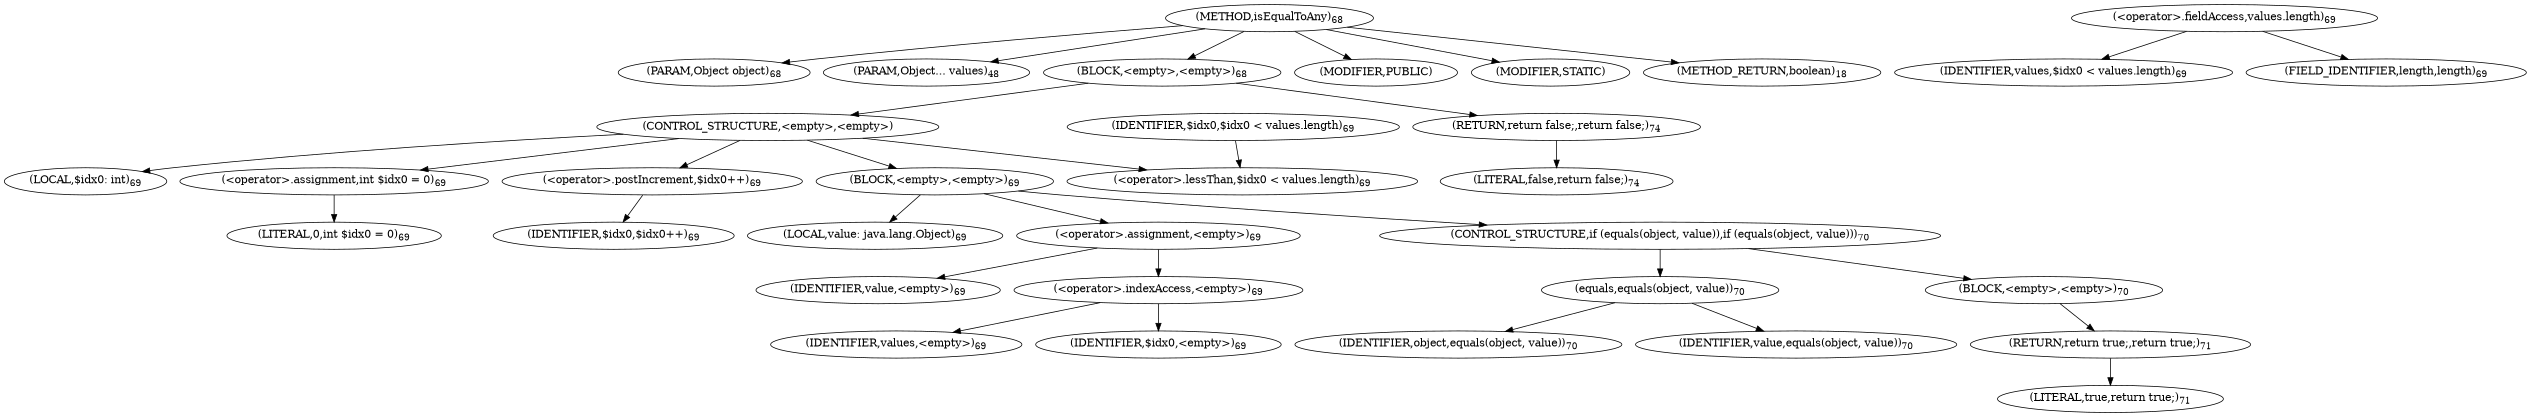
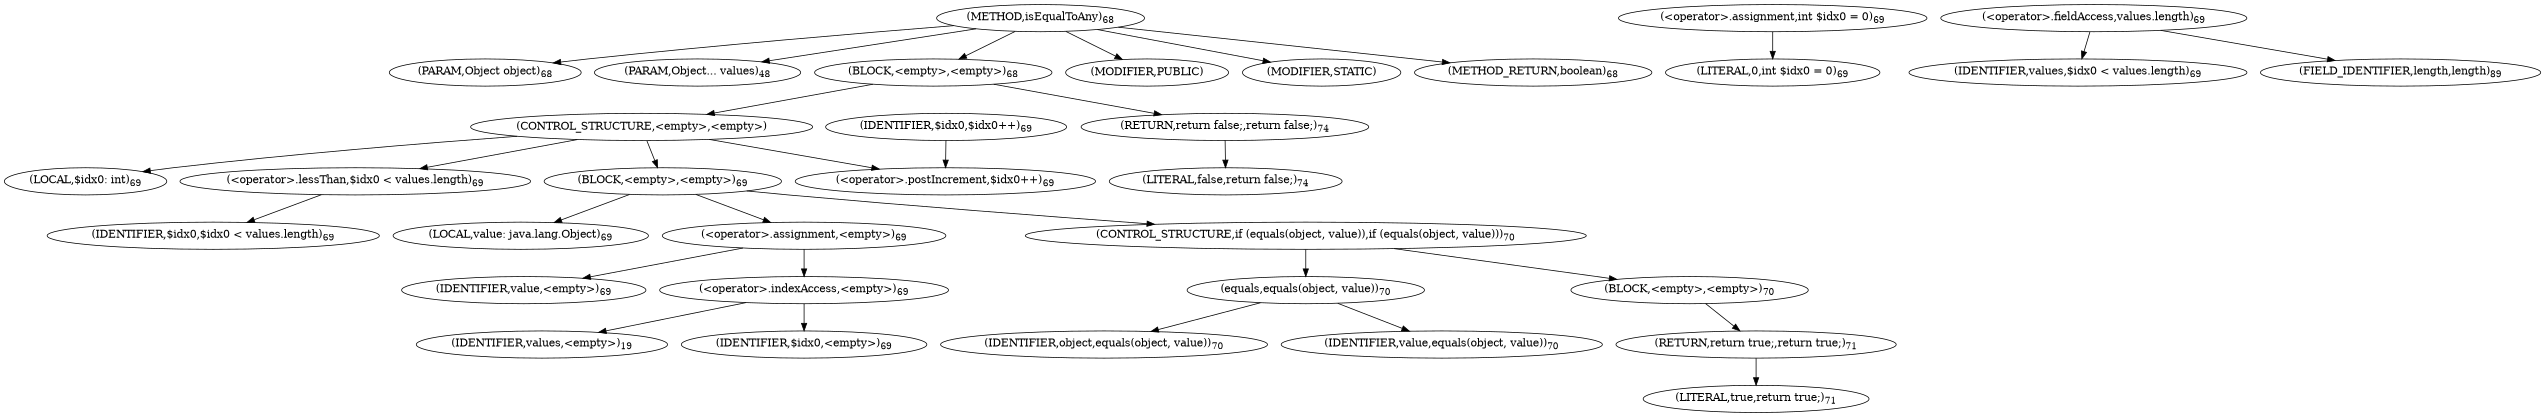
(1841, 71) -> (1613, 71)
(2482, 71) -> (2496, 71)
(1237, 150) -> (288, 207)
(553, 154) -> none
(635, 205) -> (946, 150)
(981, 343) -> (627, 343)
